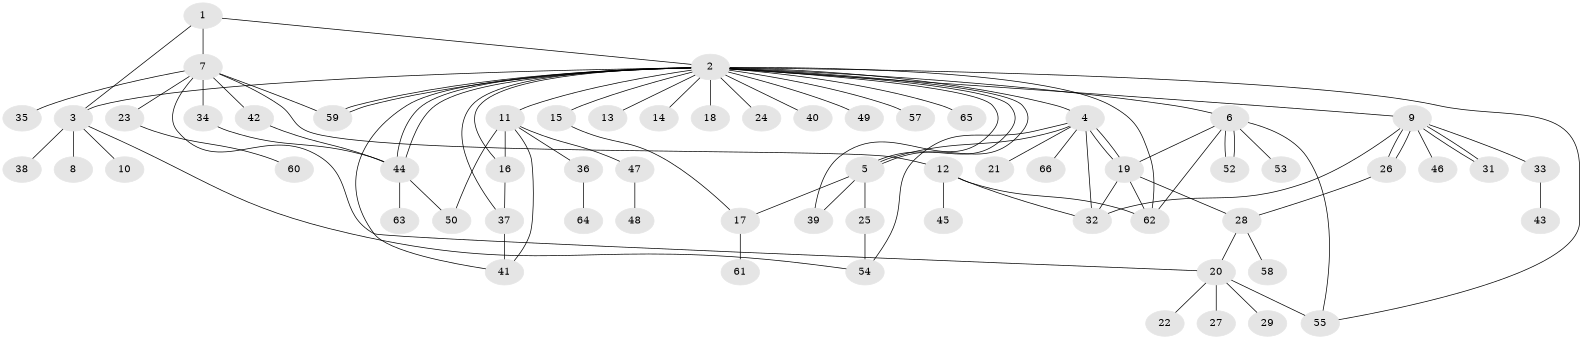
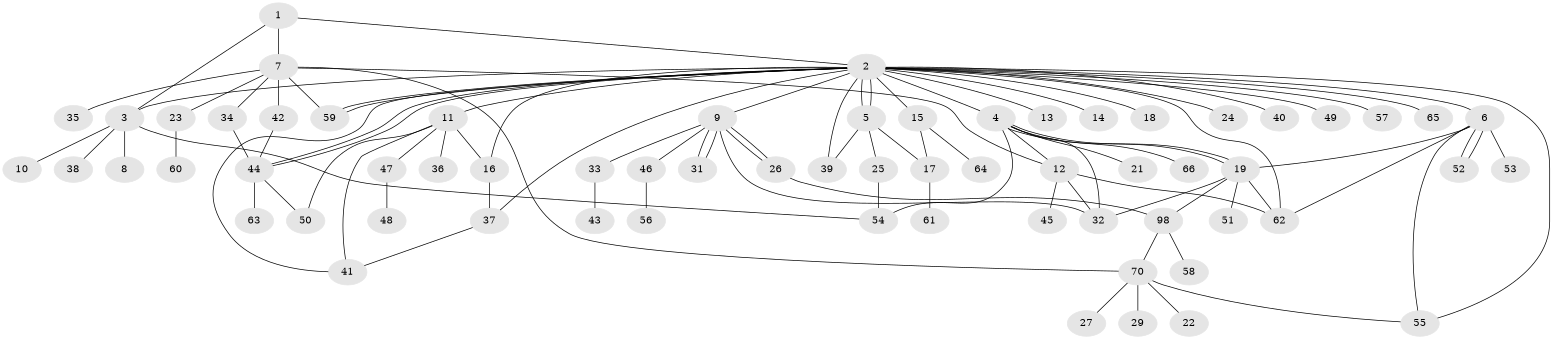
(961, 145) -> (1028, 144)
(584, 195) -> (949, 144)
none -> (646, 221)
none -> (1228, 221)
(1242, 221) -> (1164, 221)
(1216, 272) -> (1138, 272)
